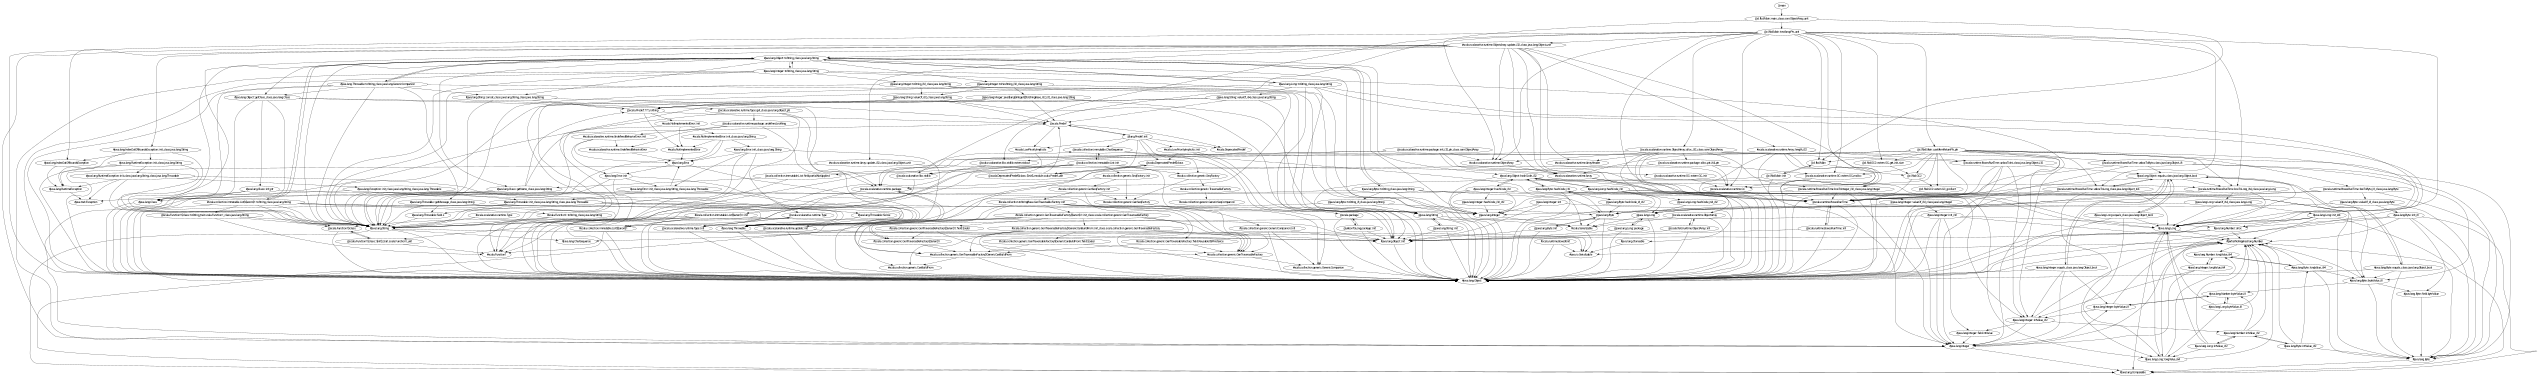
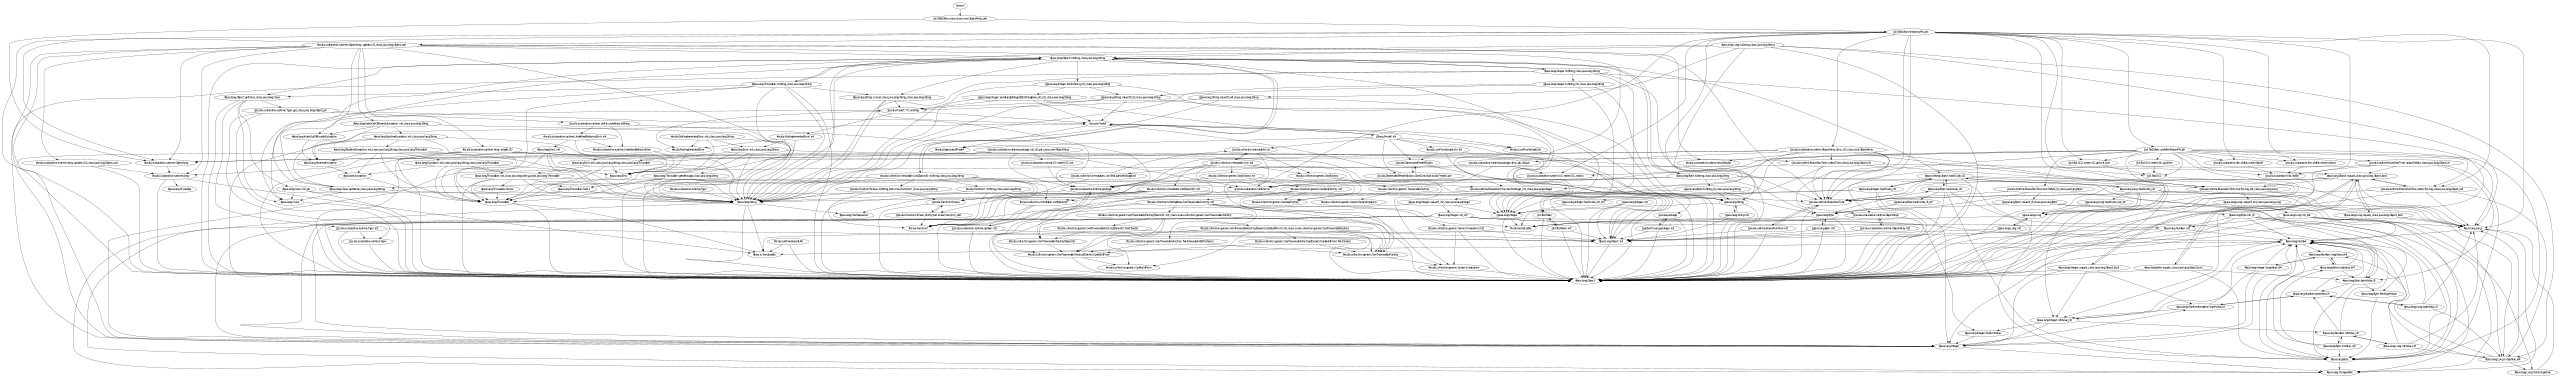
(2221, 57) -> none
(1048, 71) -> none
(378, 84) -> (781, 84)
(1149, 111) -> none
(754, 124) -> (599, 124)
(704, 131) -> (774, 144)
none -> (1911, 148)
(1098, 150) -> (1251, 150)
none -> (516, 162)
none -> (2238, 163)
(650, 169) -> (589, 172)
(1518, 176) -> (1945, 176)
(1925, 182) -> (2154, 169)
(1809, 193) -> none
none -> (421, 195)
none -> (532, 196)
(1222, 215) -> none
(747, 222) -> none
(1629, 229) -> (2009, 229)
(1689, 229) -> (1885, 229)
(2228, 229) -> (2177, 229)
(2244, 242) -> (2296, 242)
(1607, 248) -> (467, 218)
(2111, 307) -> (2200, 307)
none -> (2006, 312)
none -> (2532, 373)
